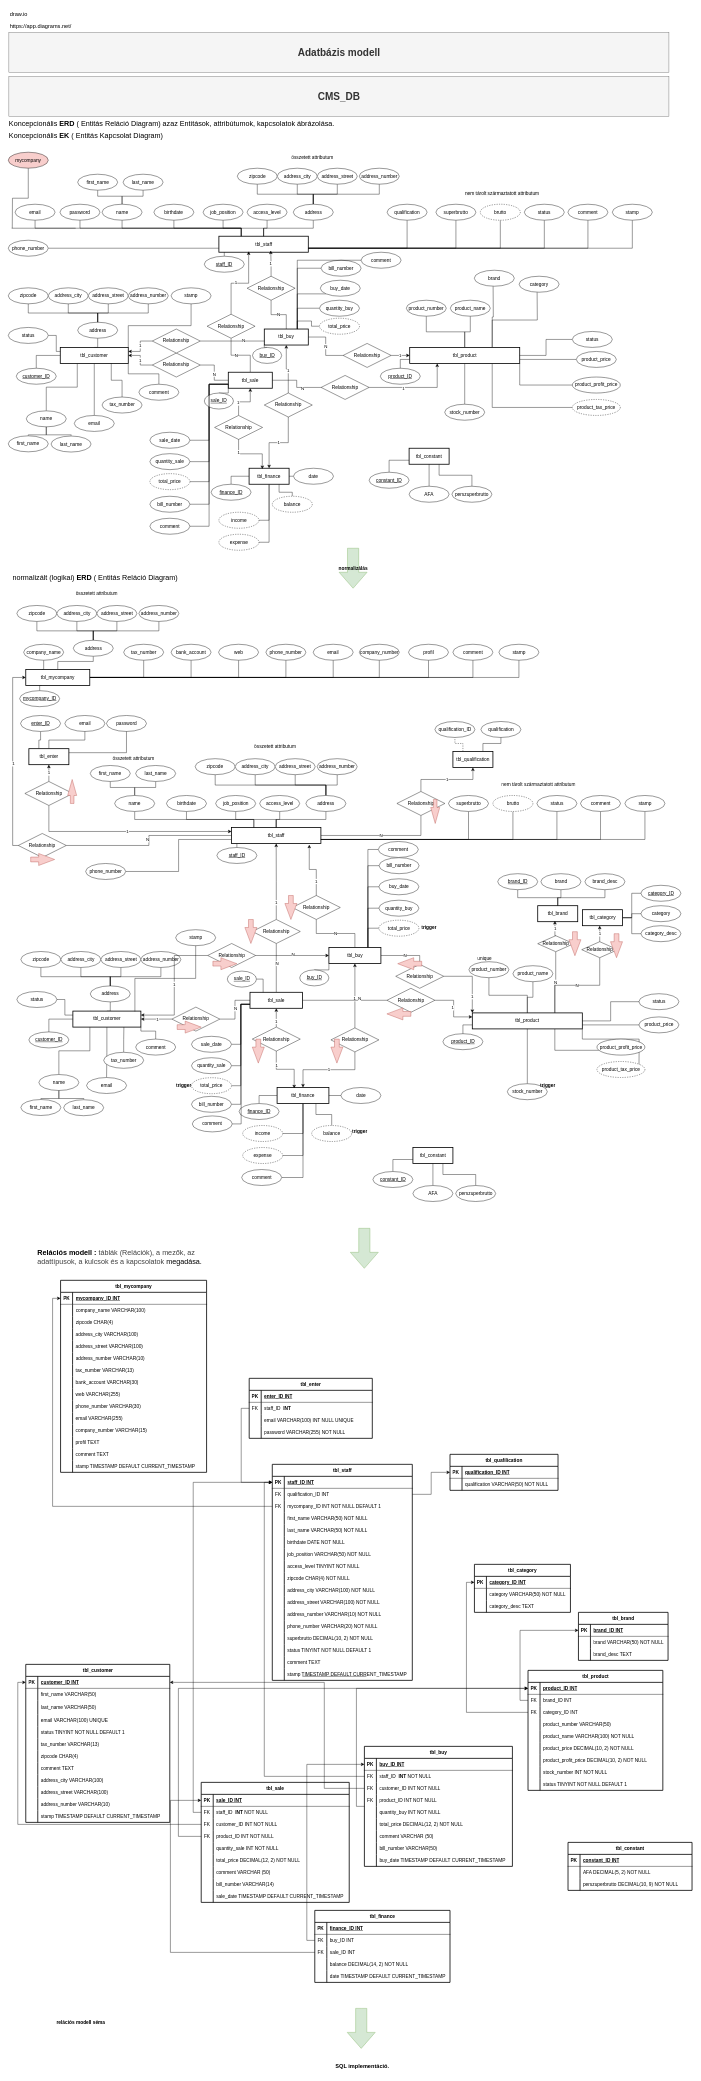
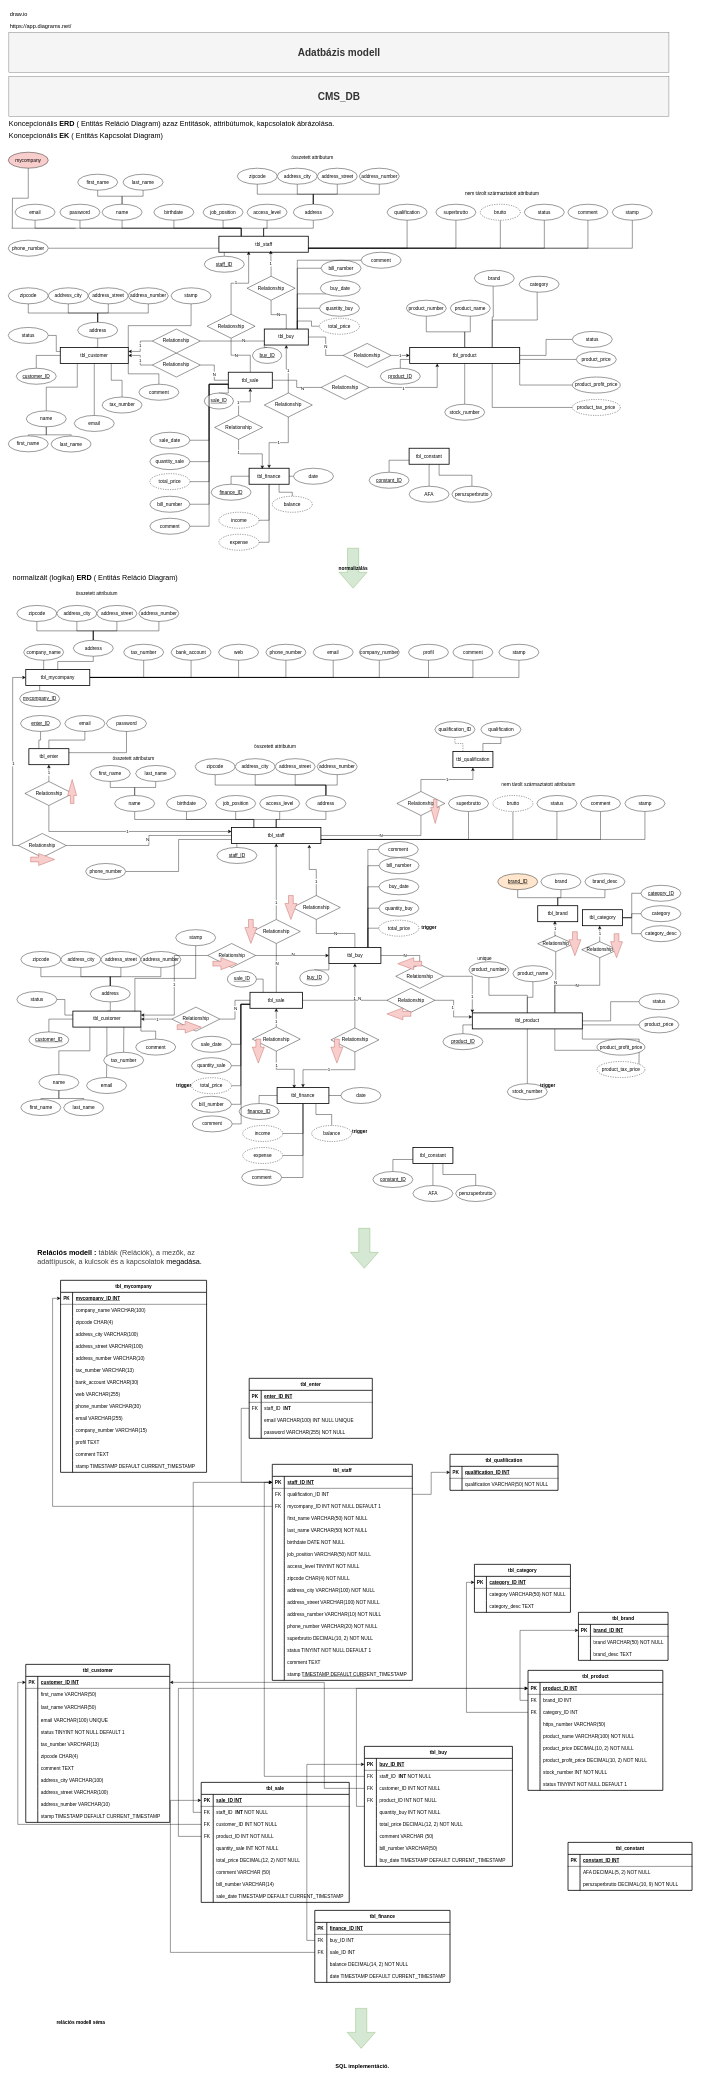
(518, 882) -> (518, 882)
(577, 1724) -> (575, 1724)
